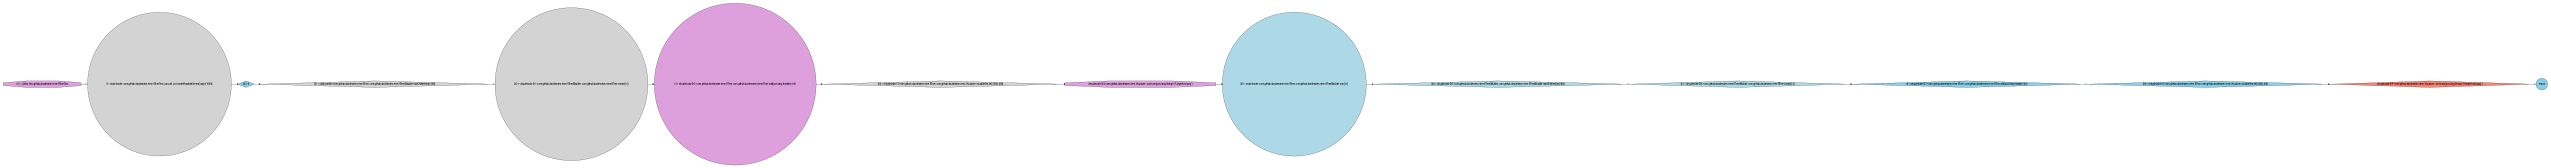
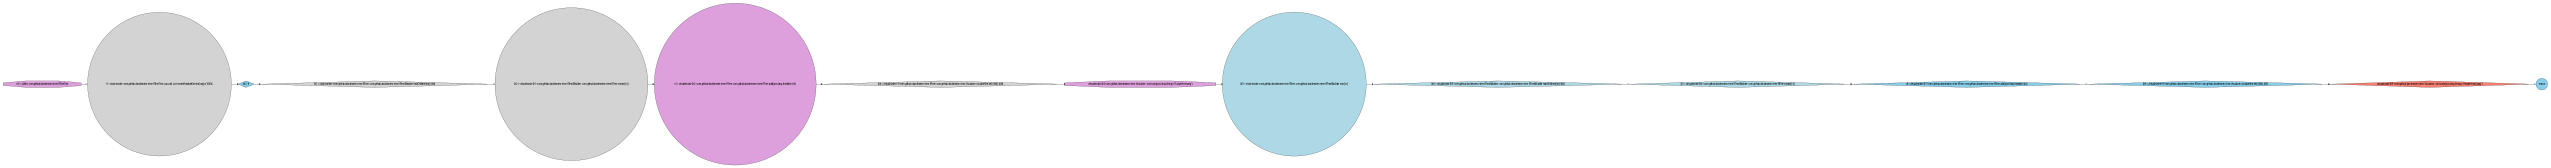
(42, 84) -> (42, 84)
